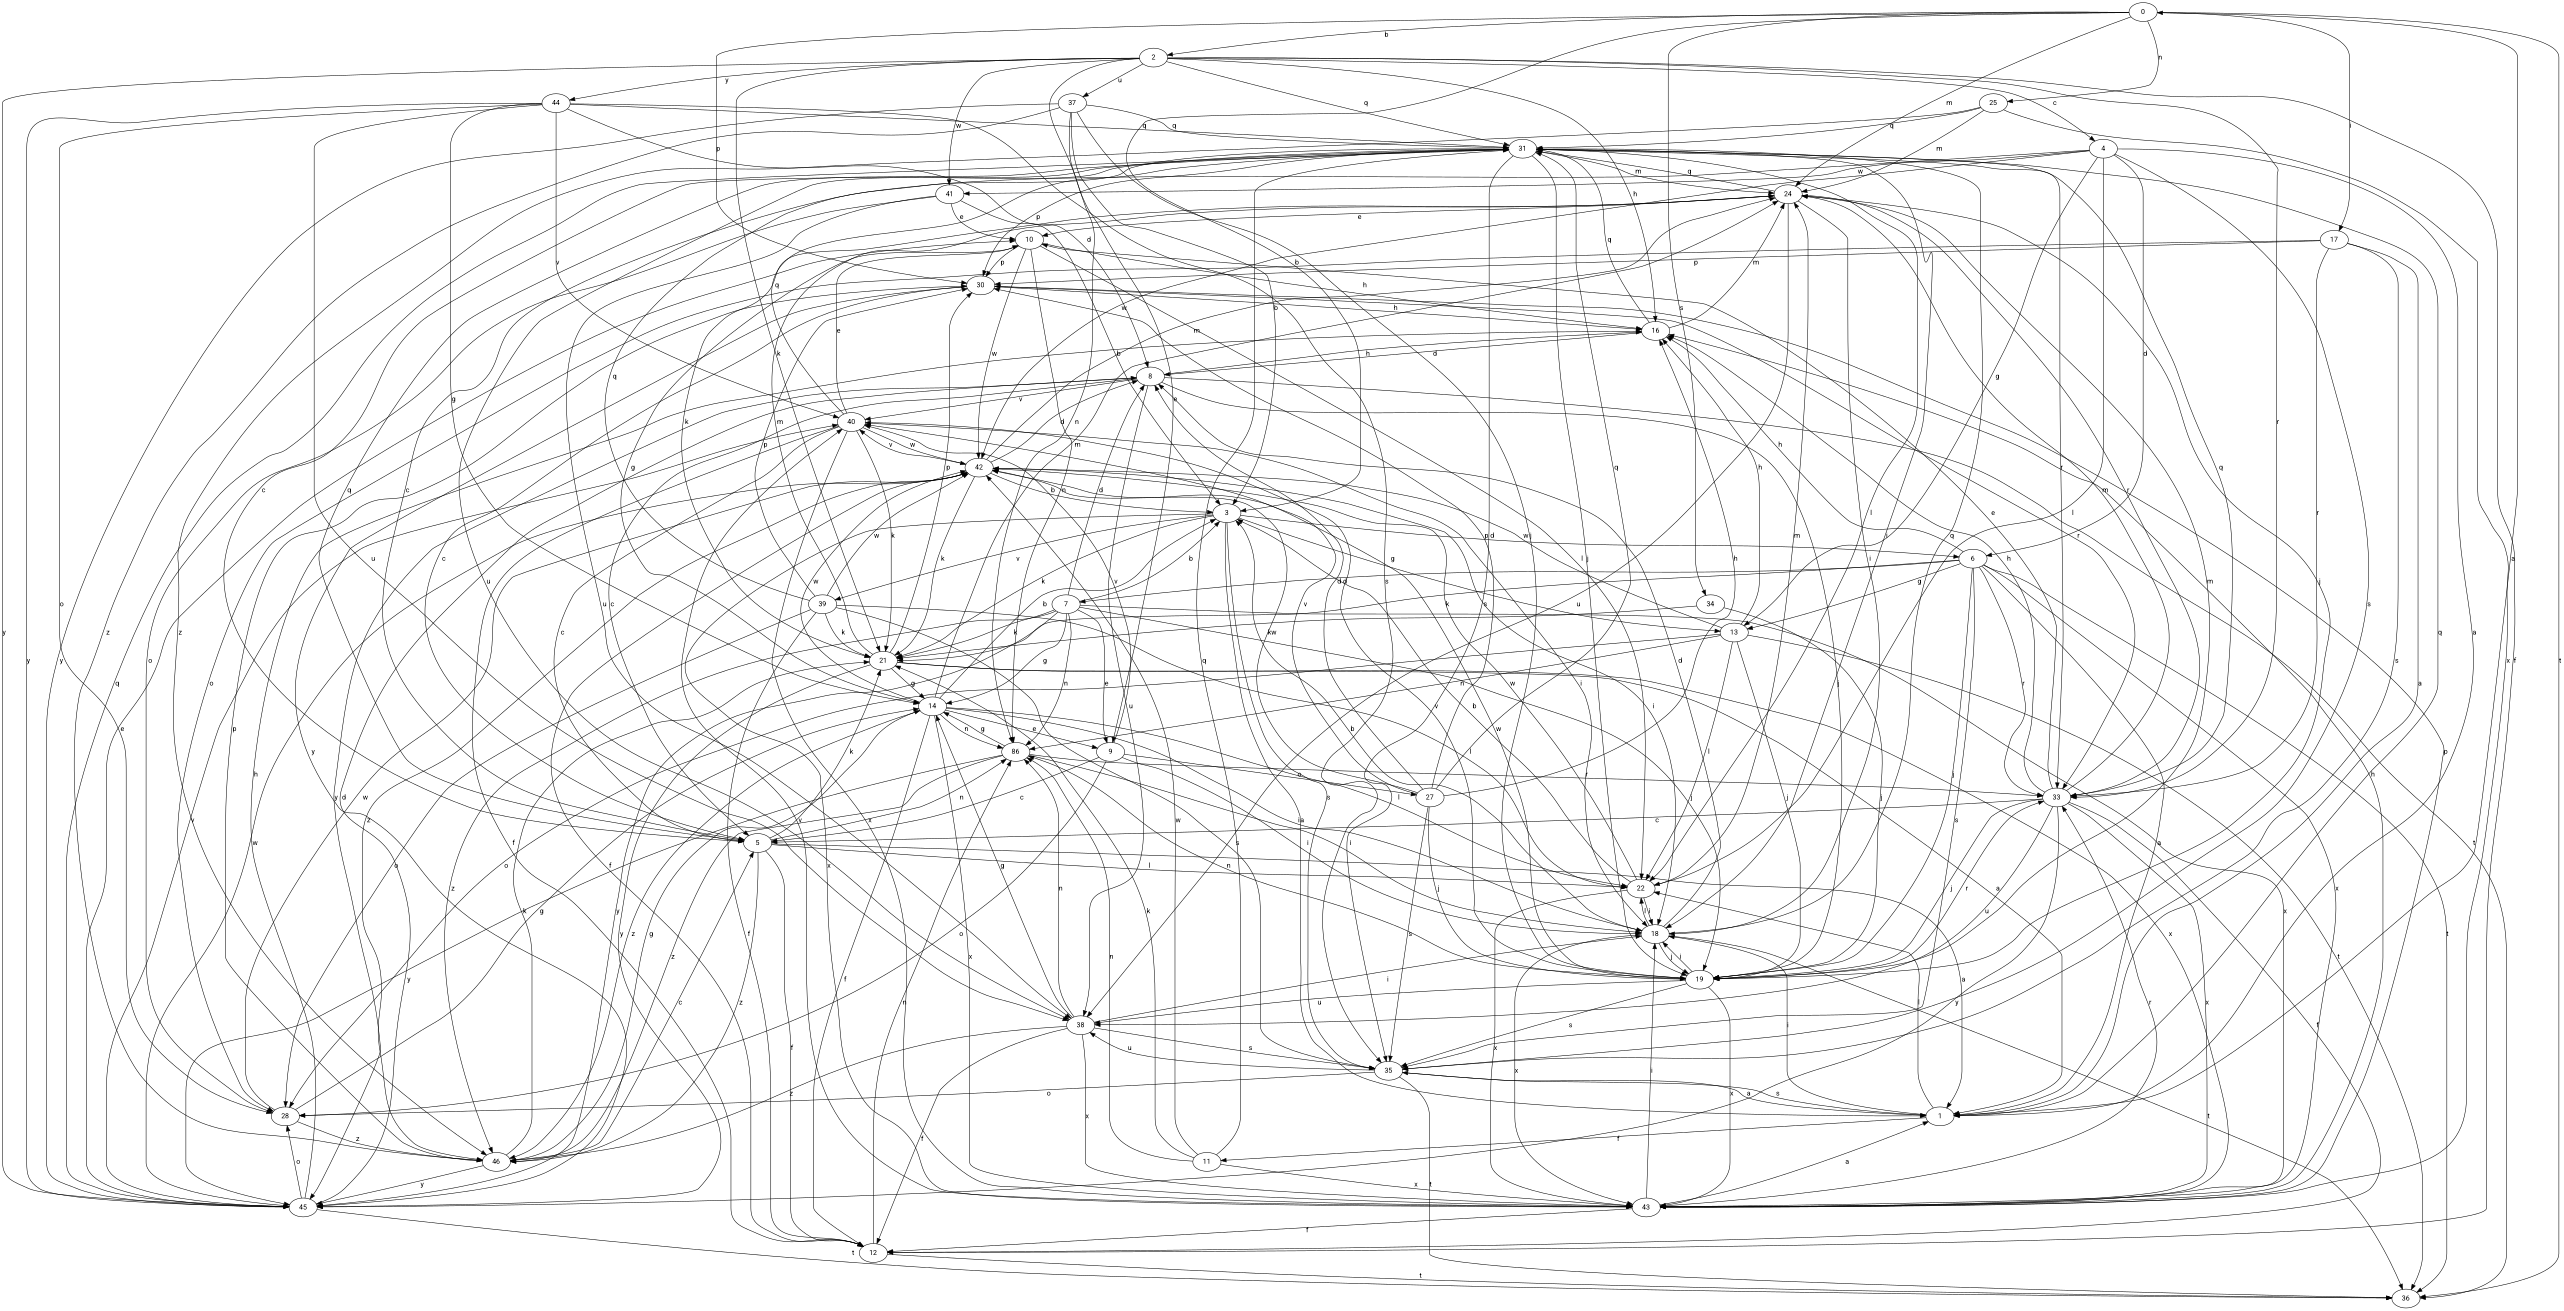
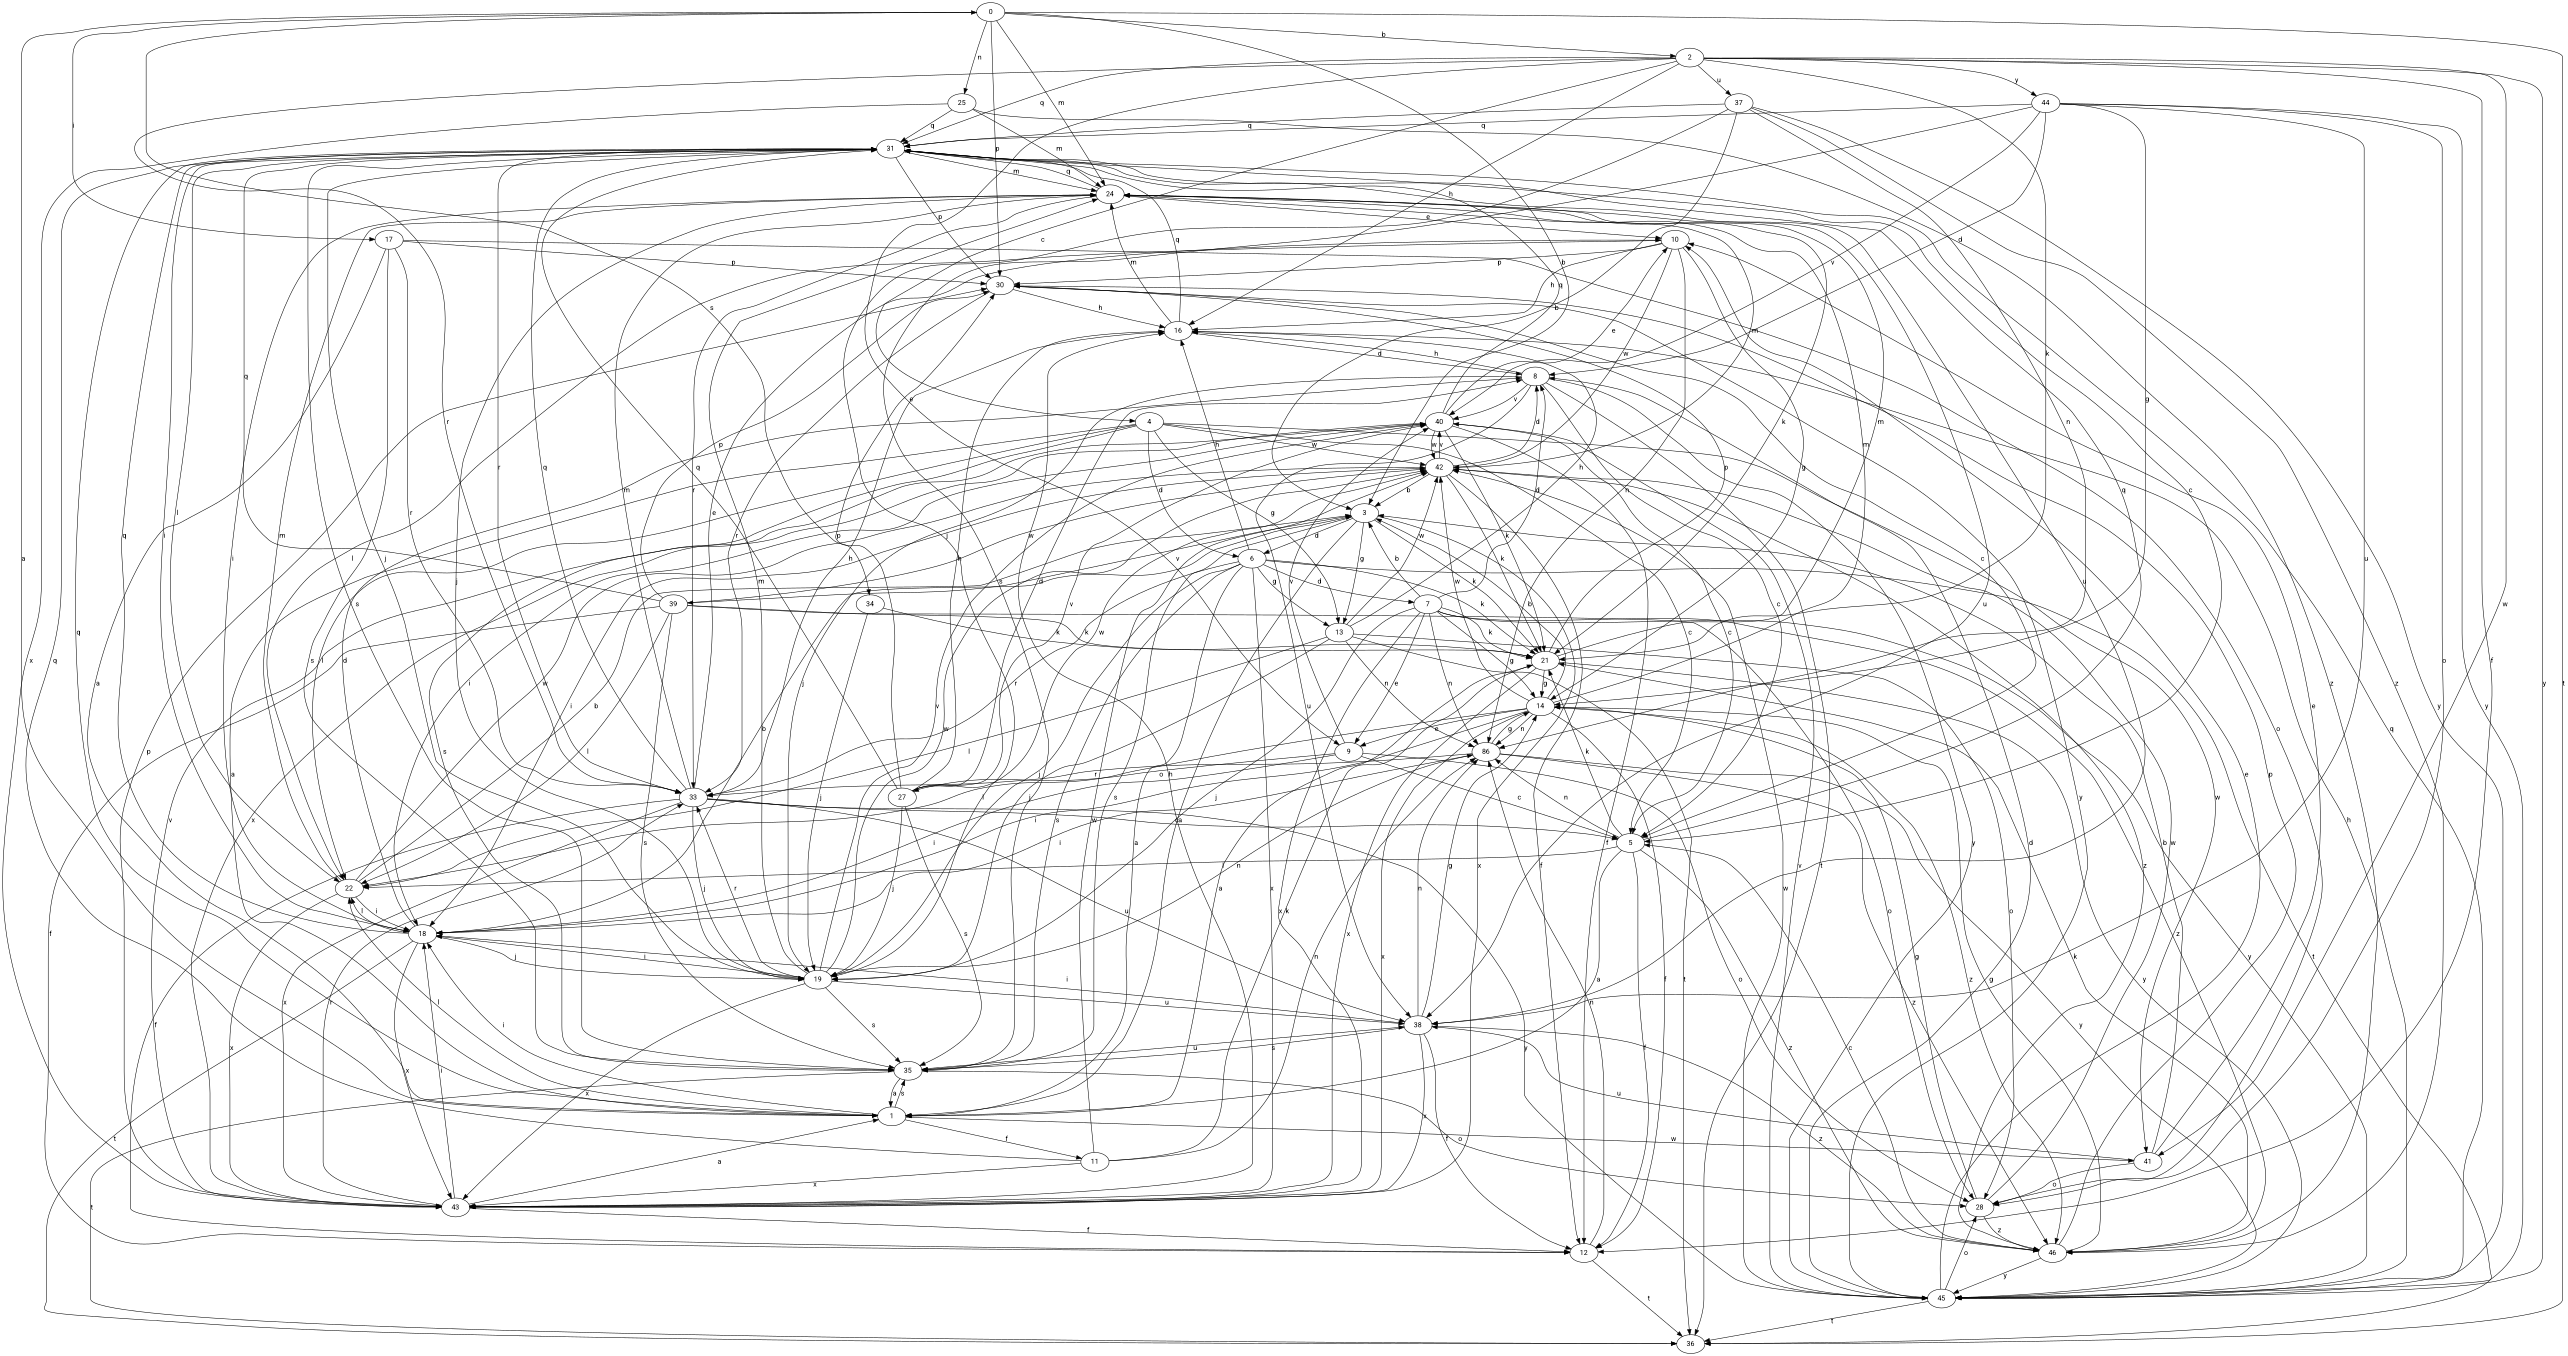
none -> (1517, 1137)
